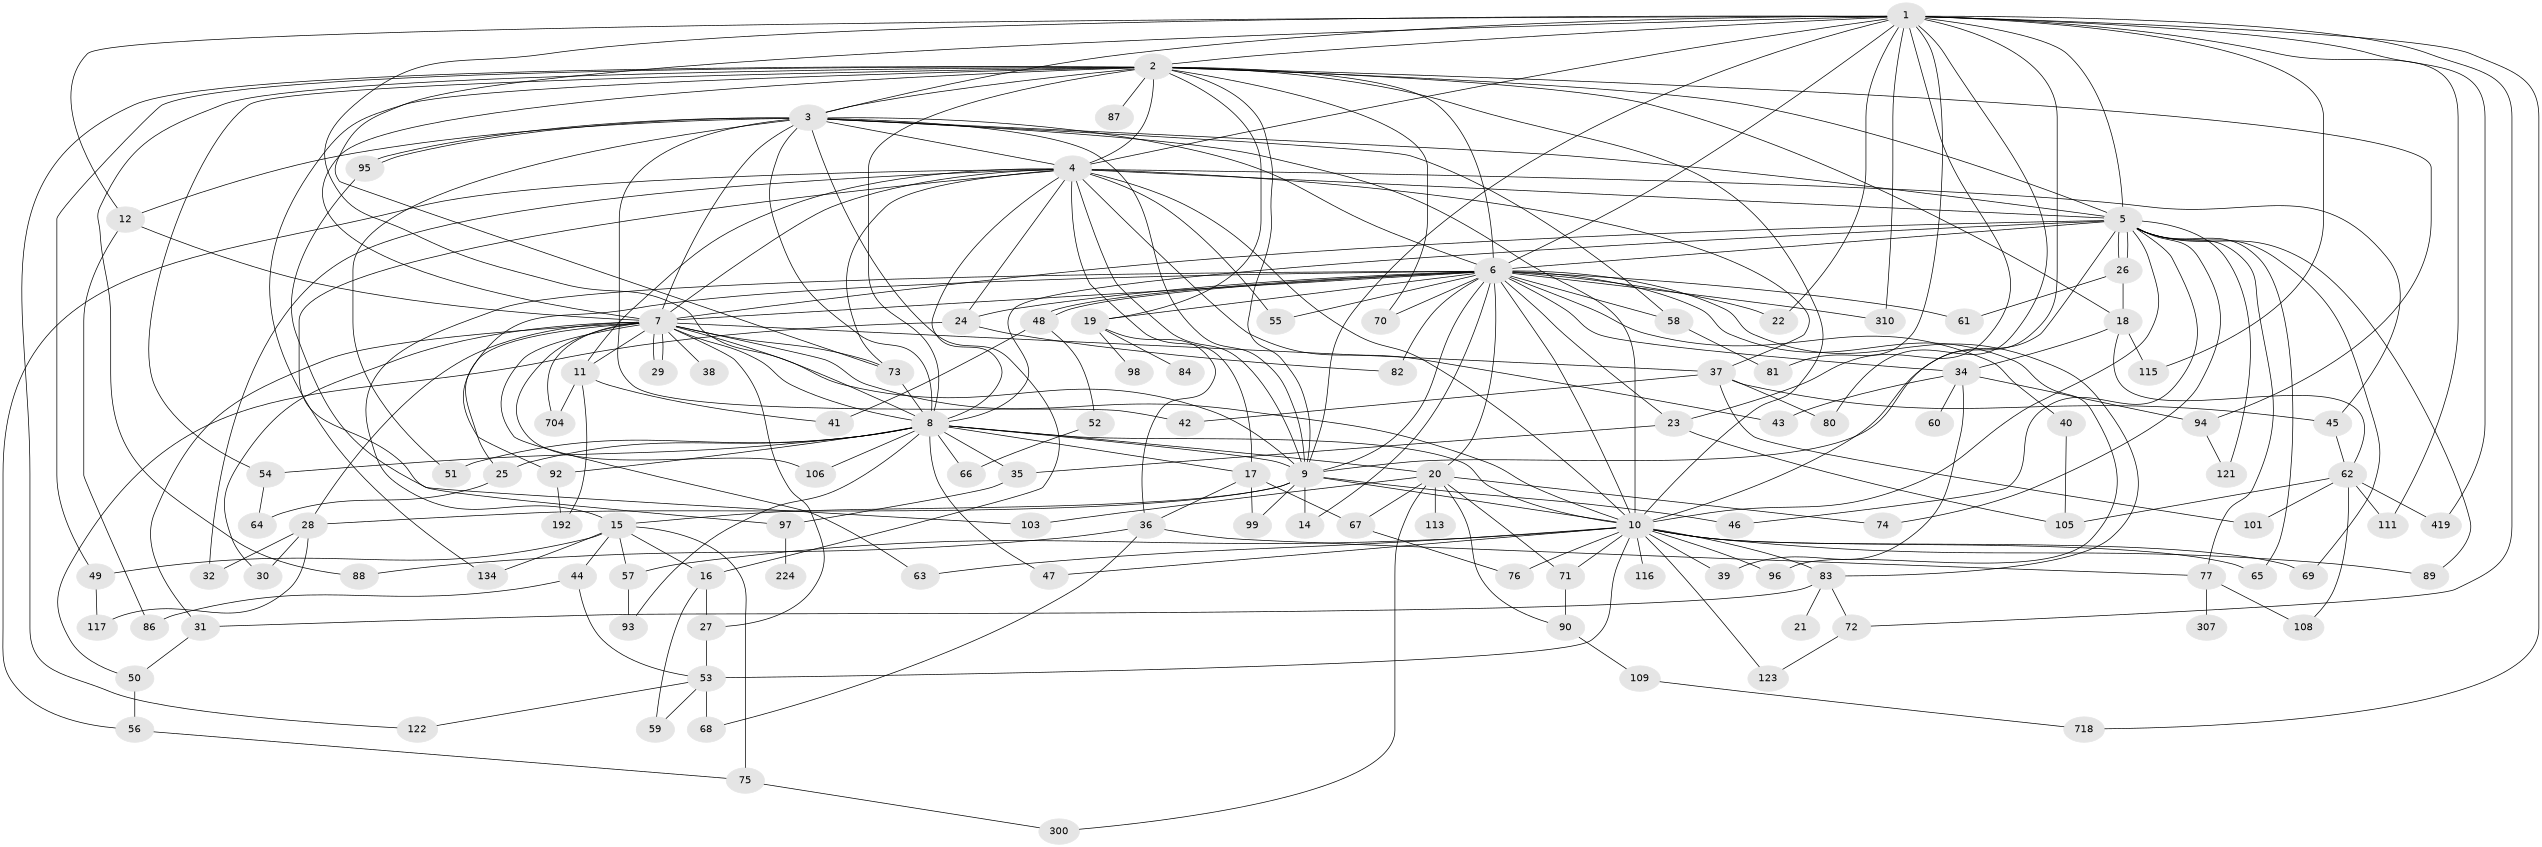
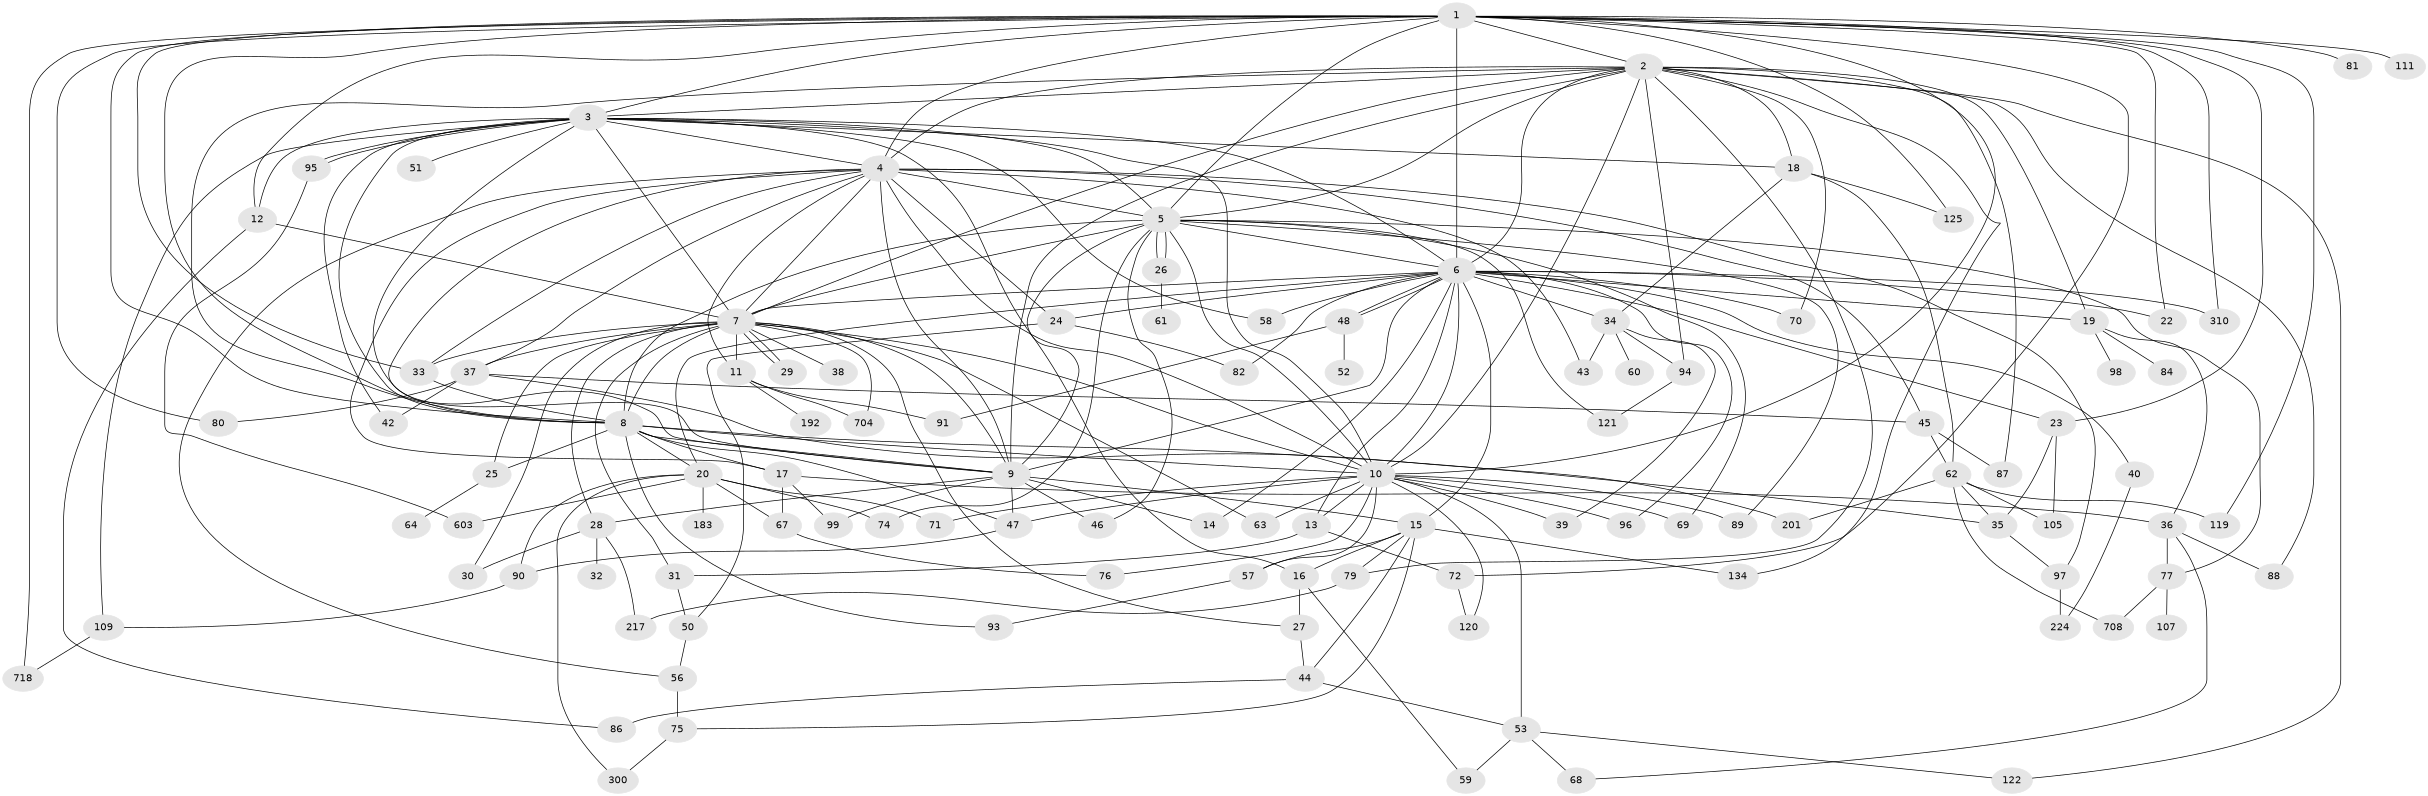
(524, 211) -> none
none -> (185, 220)
(1730, 287) -> none
(2123, 296) -> (1250, 145)
(1276, 322) -> none
(1708, 339) -> none
(895, 373) -> (419, 373)
(2149, 373) -> (1953, 220)
(835, 424) -> (943, 424)
(632, 440) -> none
none -> (1964, 449)
(266, 475) -> none
(556, 475) -> none
(816, 475) -> none
(966, 475) -> none
(2066, 478) -> (2103, 553)
(1485, 502) -> (1012, 496)
(2370, 503) -> (1975, 500)
(1031, 526) -> (464, 526)
(1435, 526) -> (703, 526)
(2253, 526) -> (1792, 526)
(2441, 526) -> (2220, 526)
(96, 577) -> (1351, 577)
(1645, 577) -> none
(1826, 577) -> (1312, 526)
(2258, 577) -> none
(1566, 602) -> (766, 551)
(97, 628) -> (636, 628)
(1801, 628) -> none
(2207, 628) -> (2167, 628)
(2304, 628) -> (2113, 628)
(706, 653) -> (1302, 653)
(1768, 679) -> (1469, 628)
